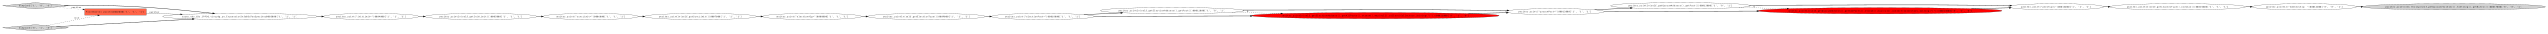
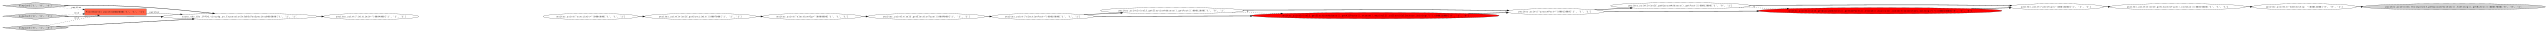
none -> (36, 16)
(481, 16) -> none
